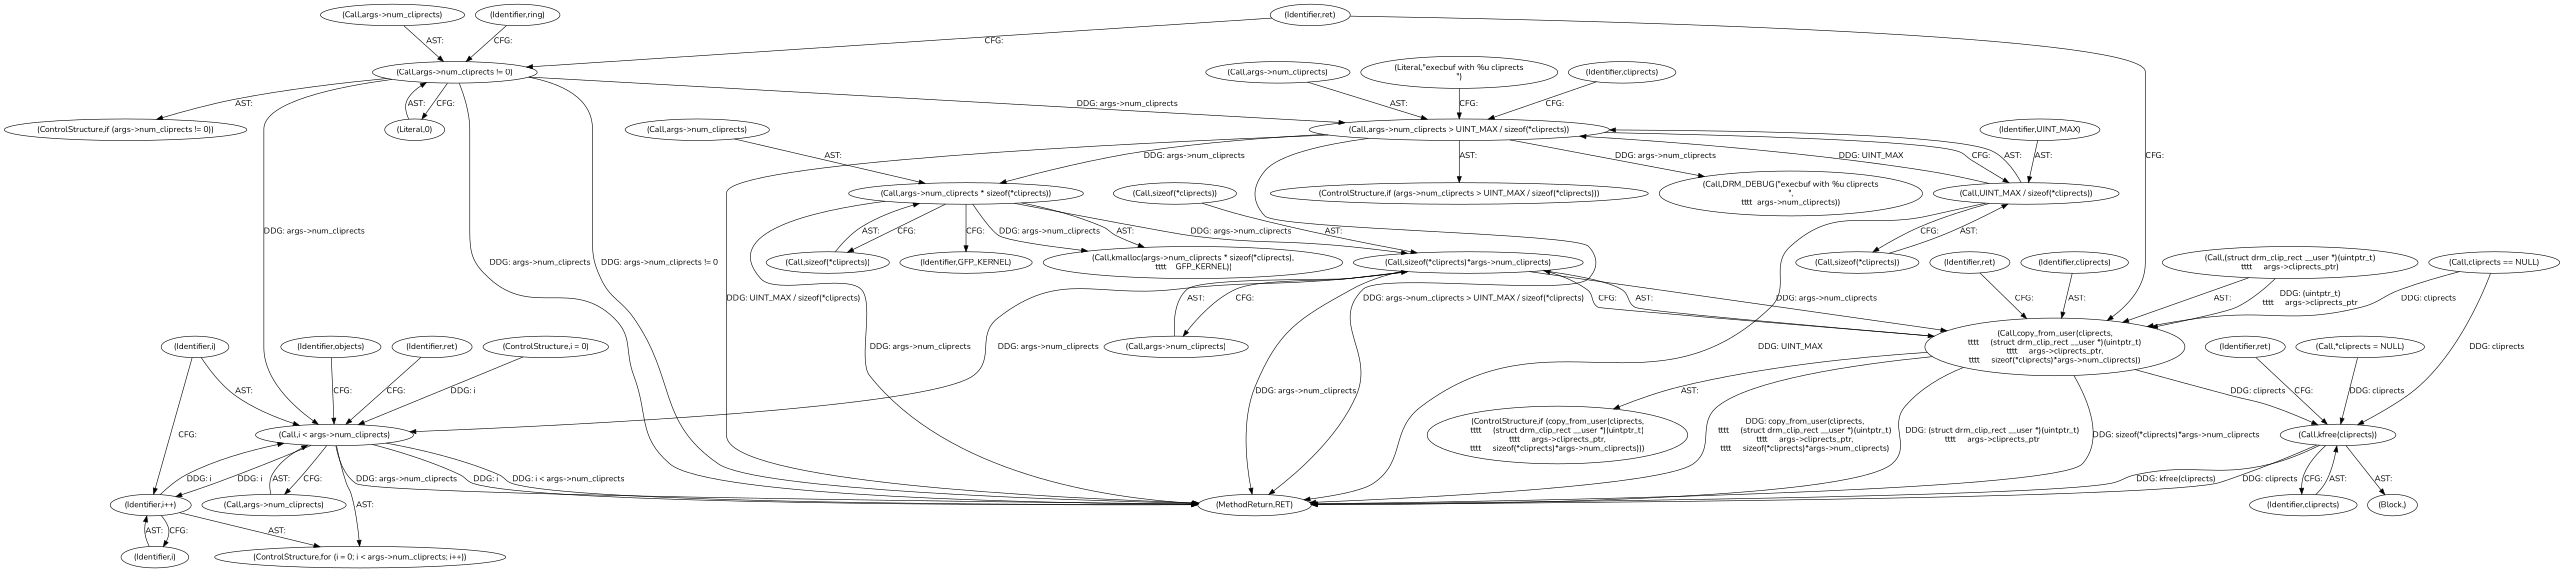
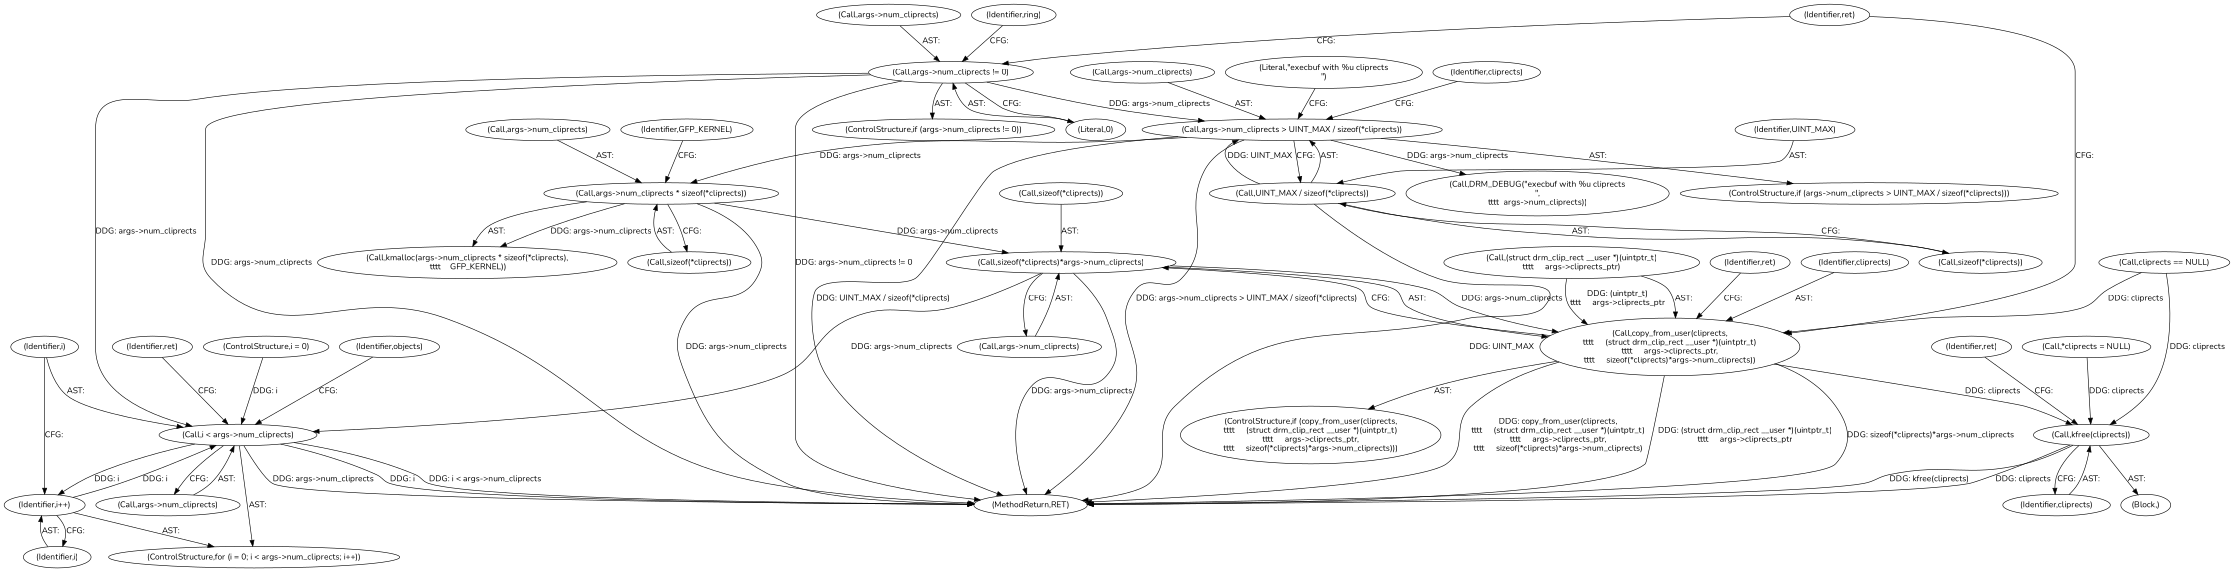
(966, 225) -> (675, 159)
